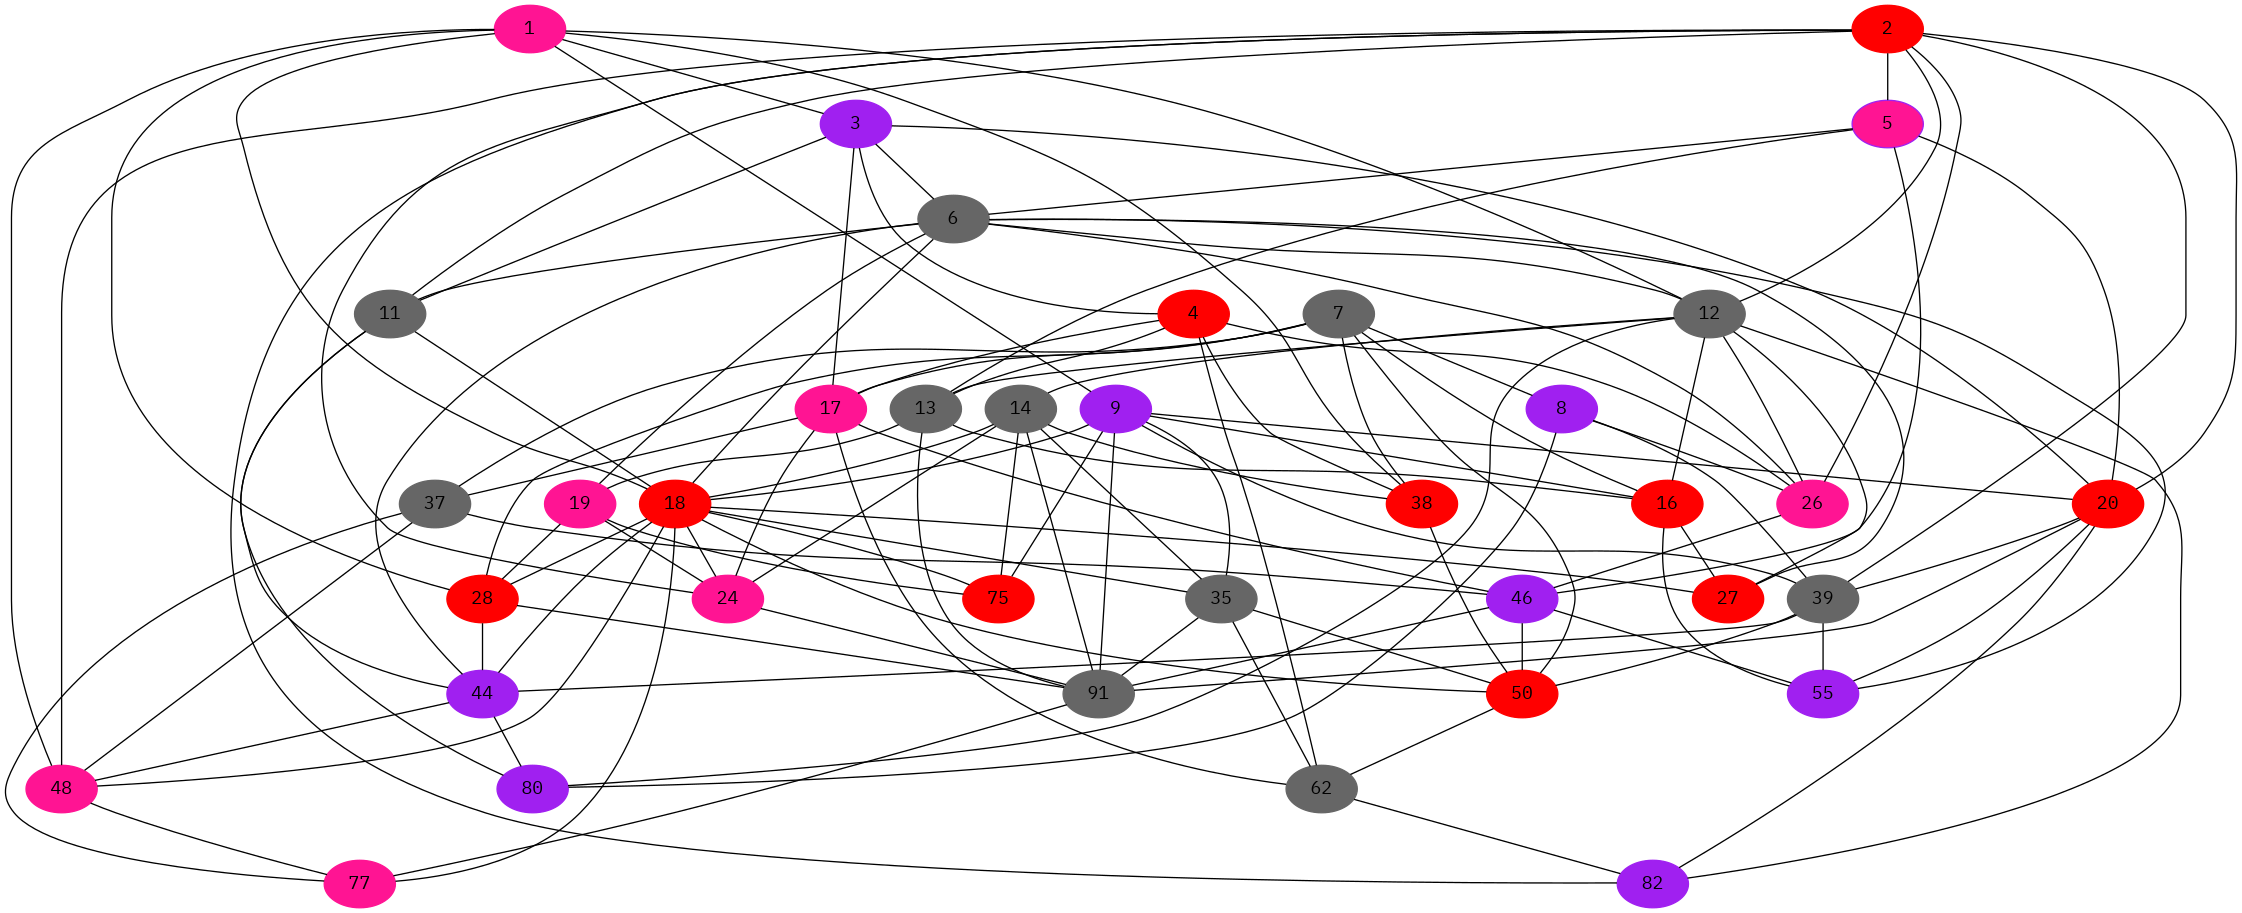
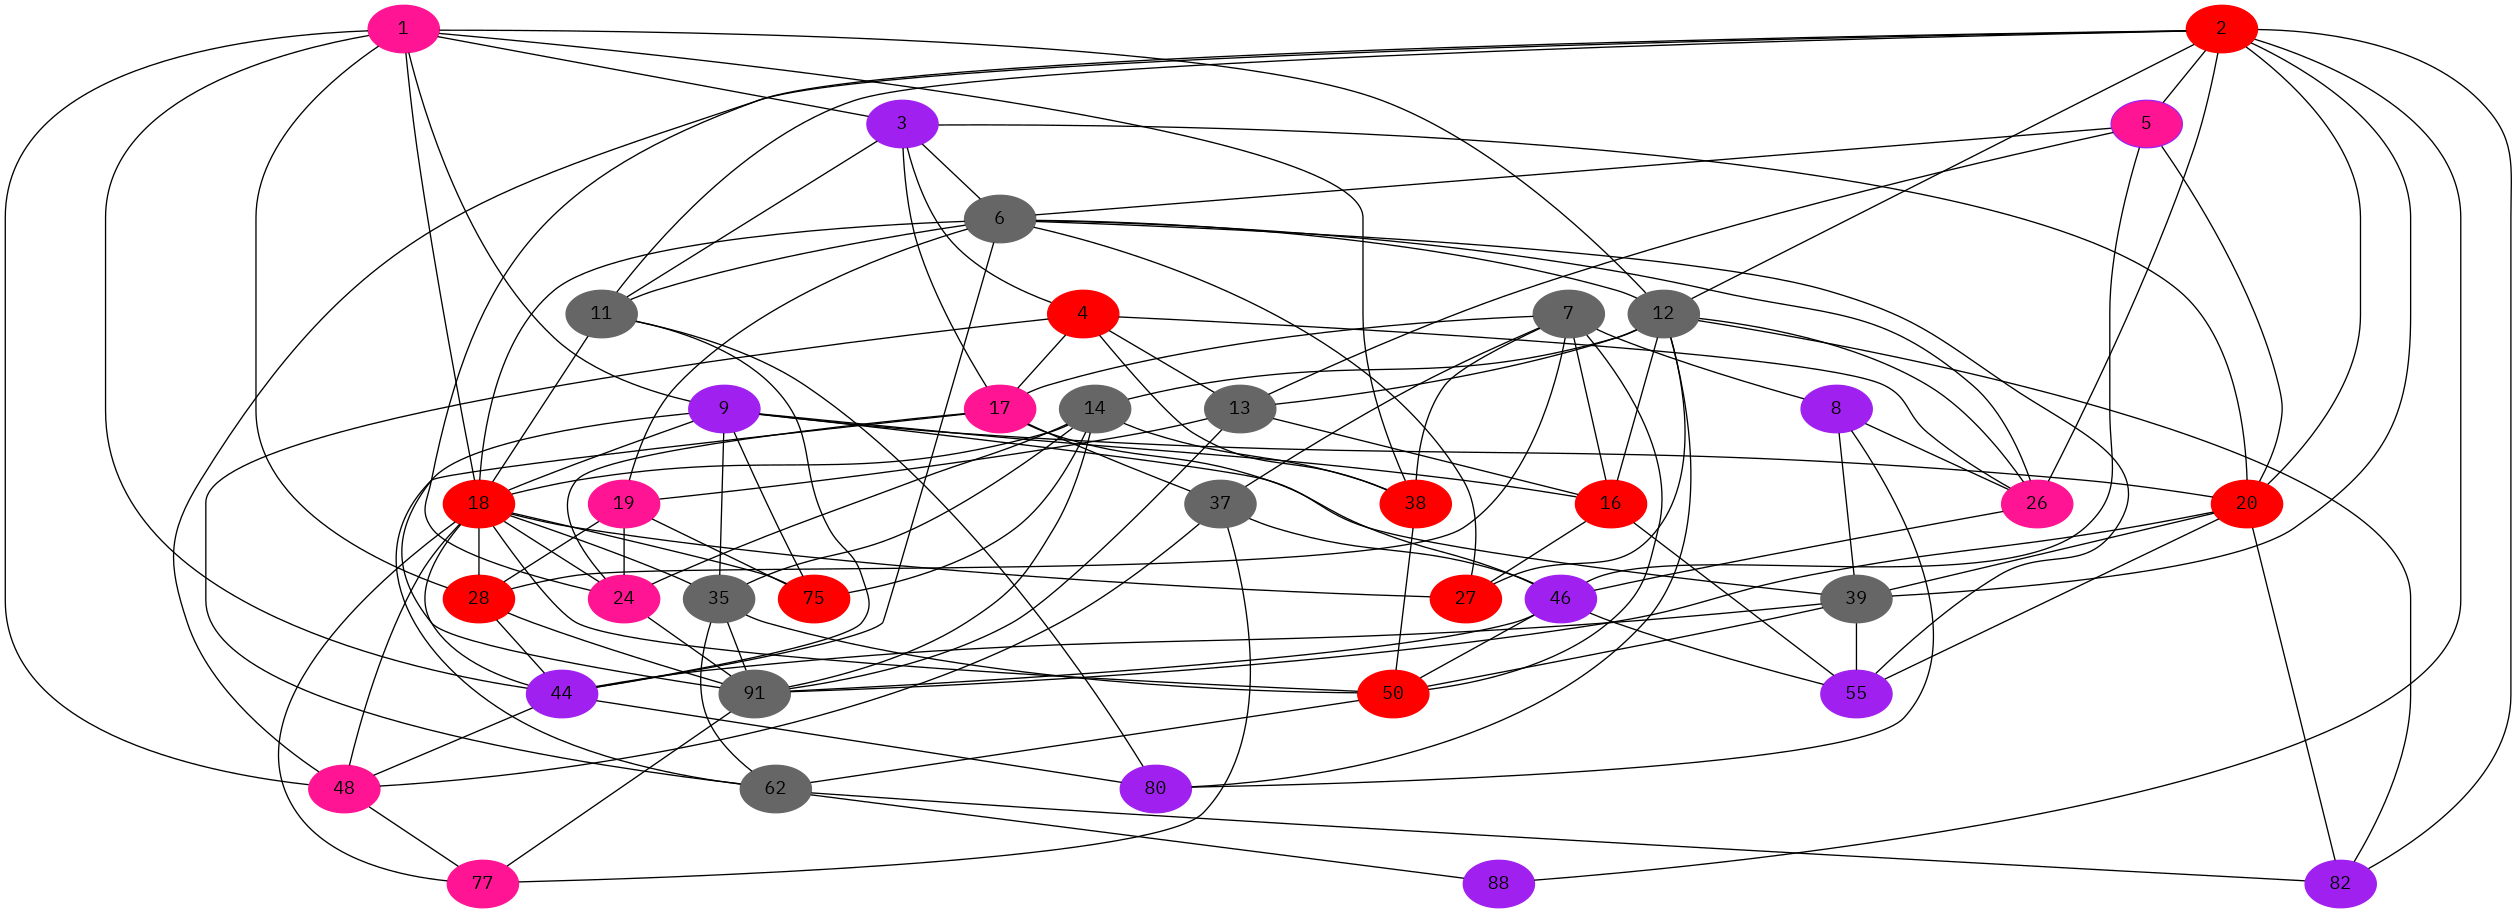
none -> (106, 414)
none -> (1499, 884)
